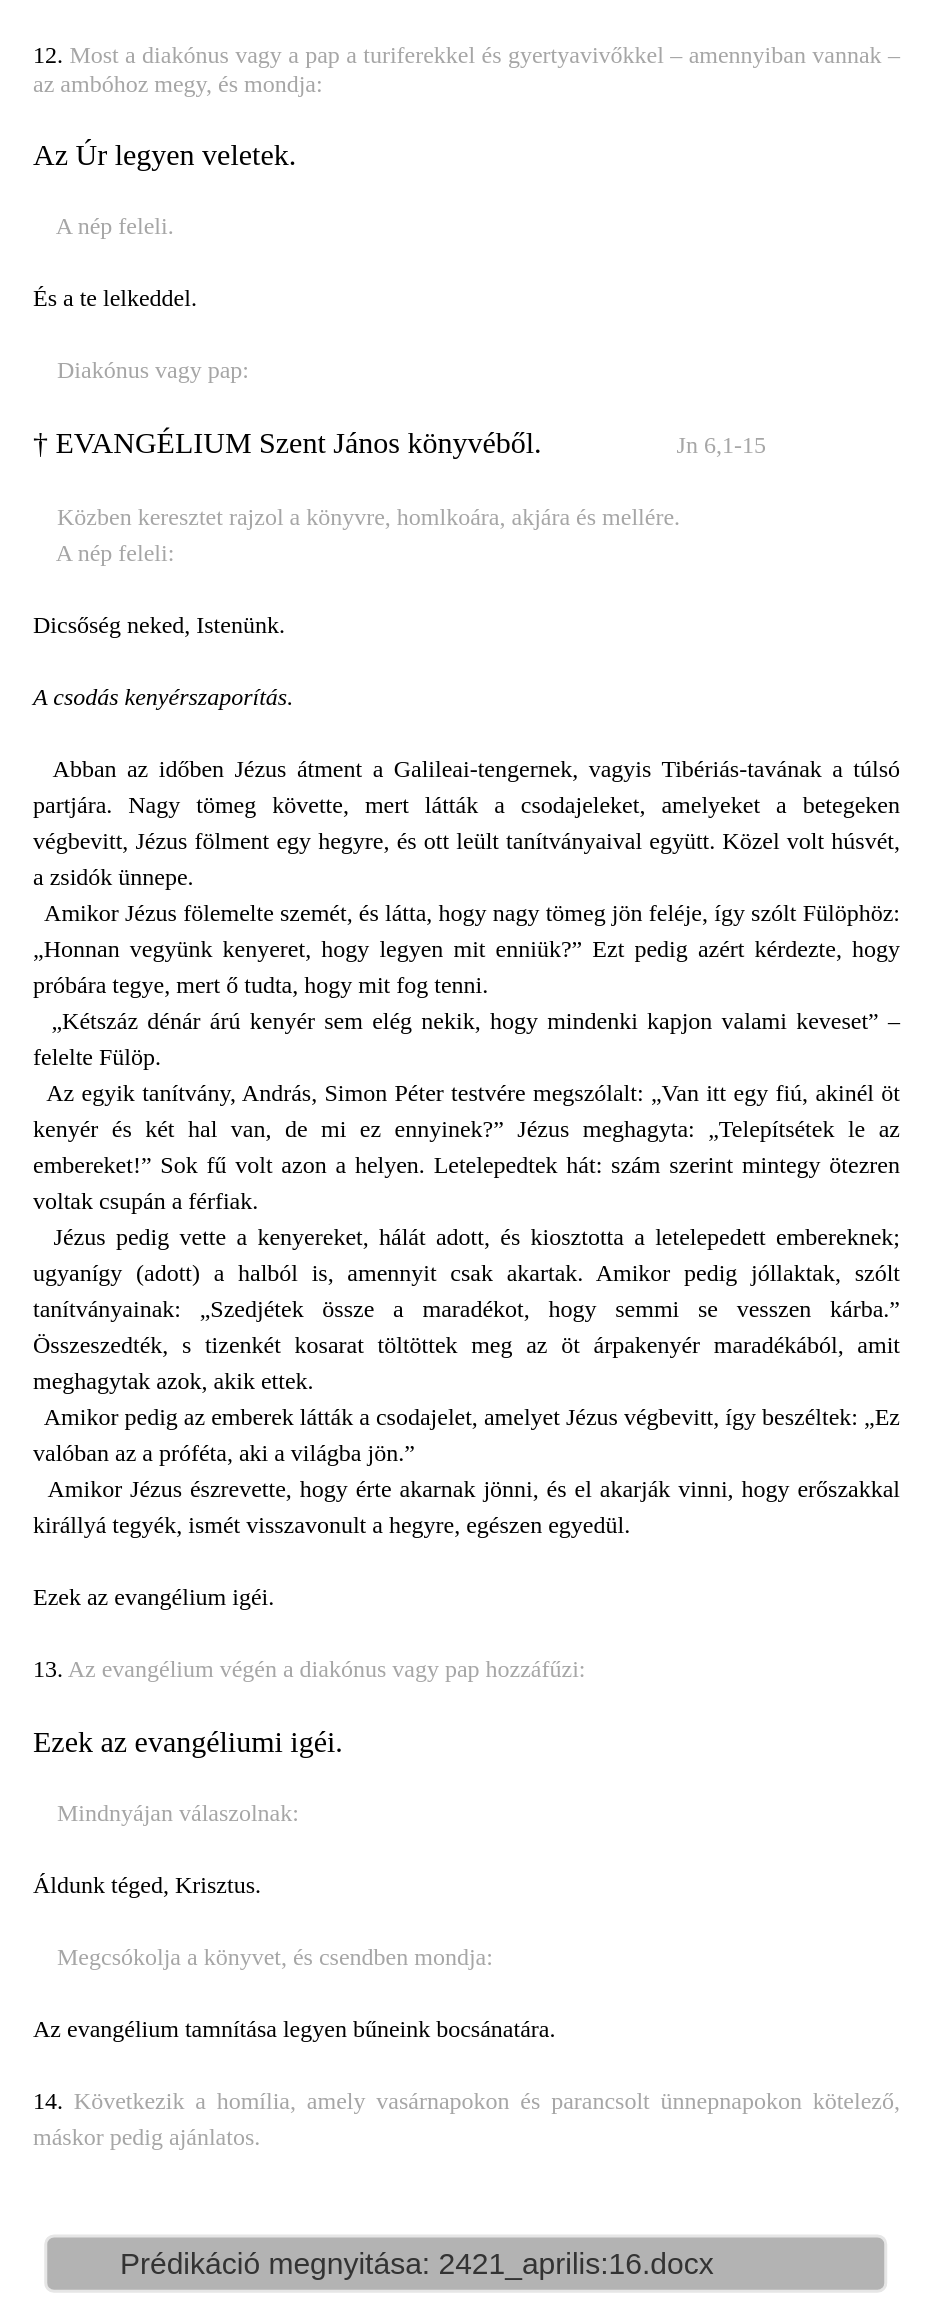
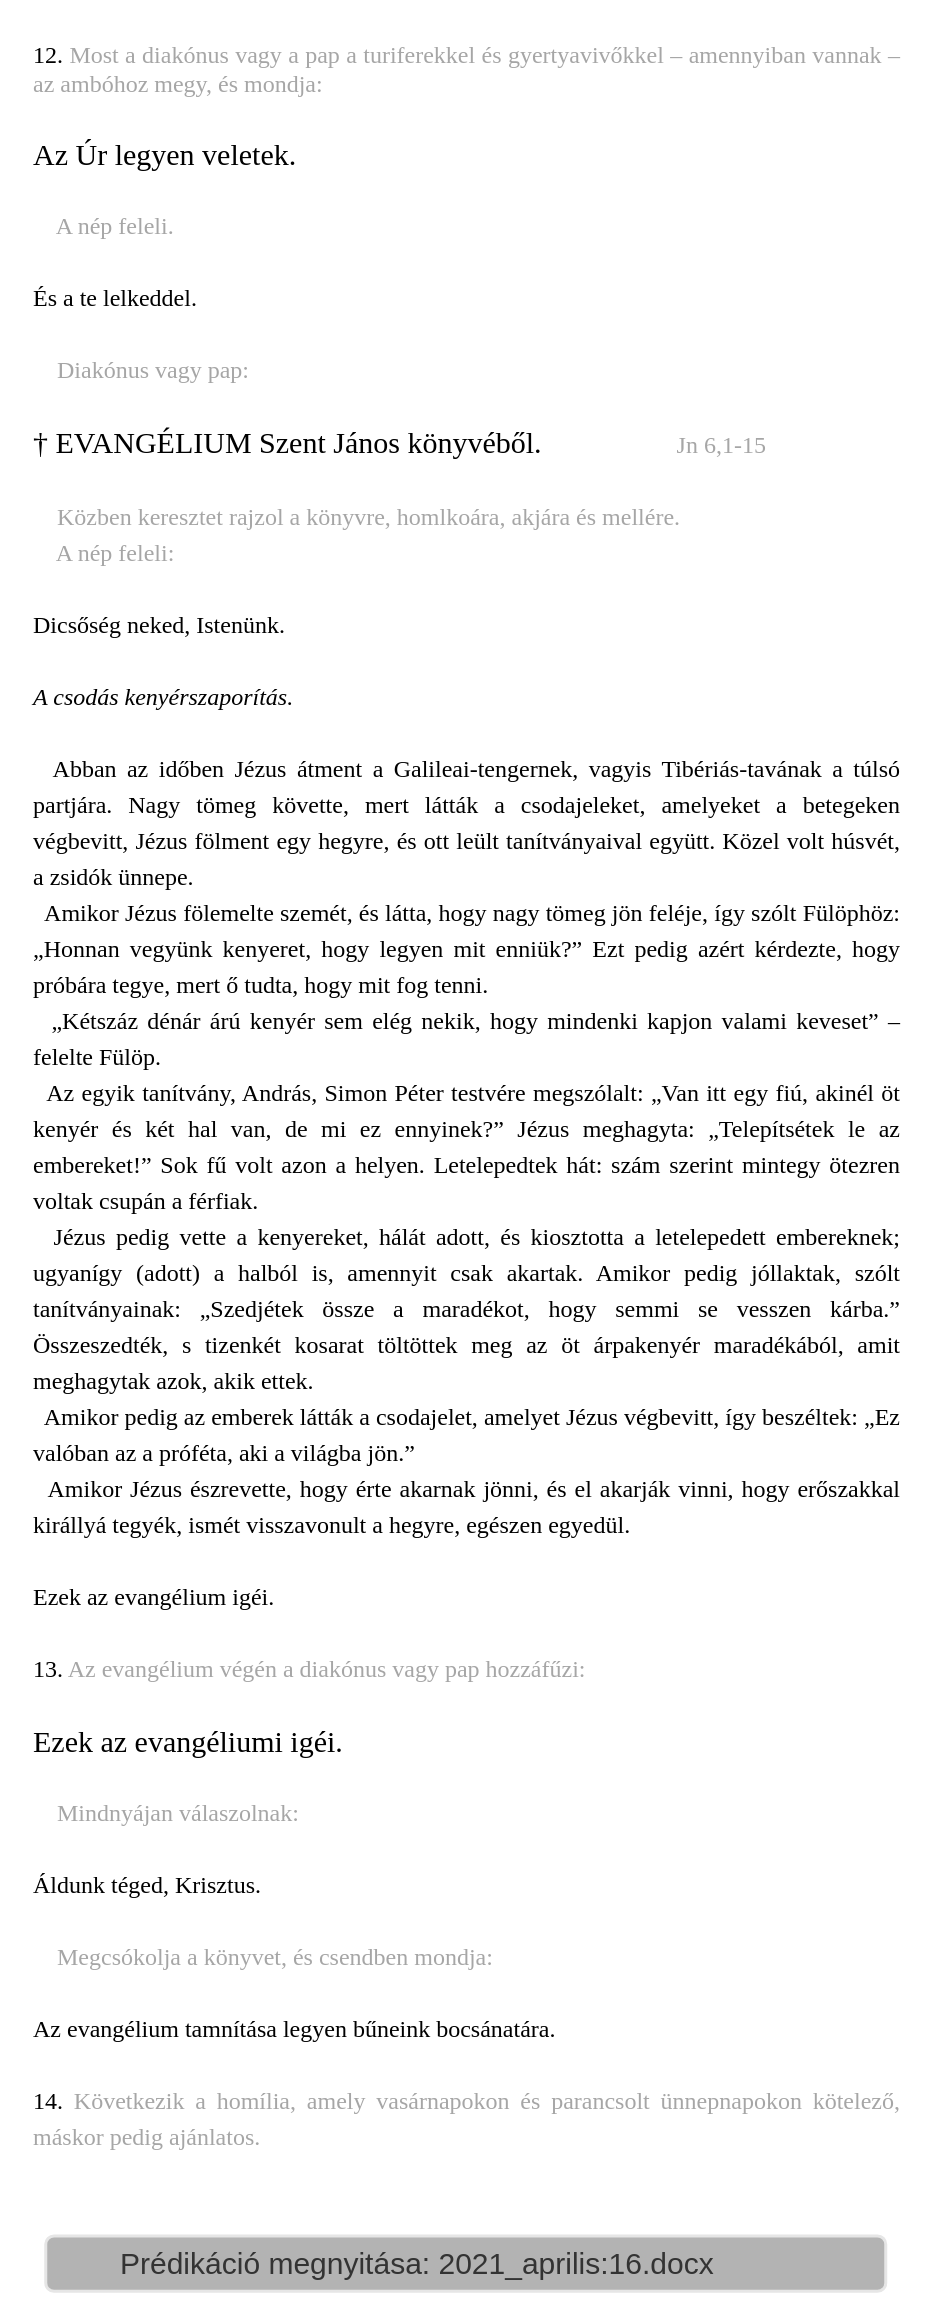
(359, 2263) -> (359, 2263)
